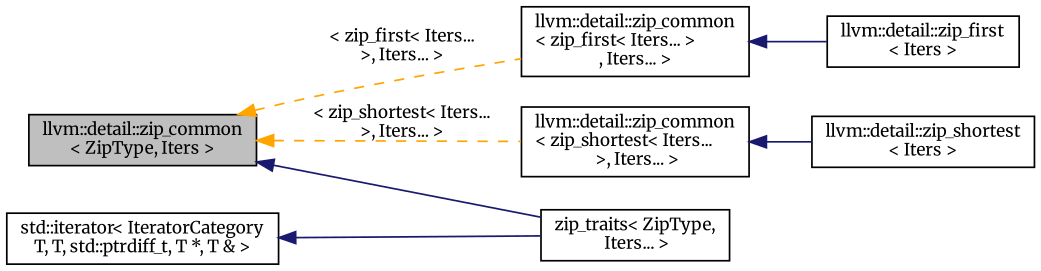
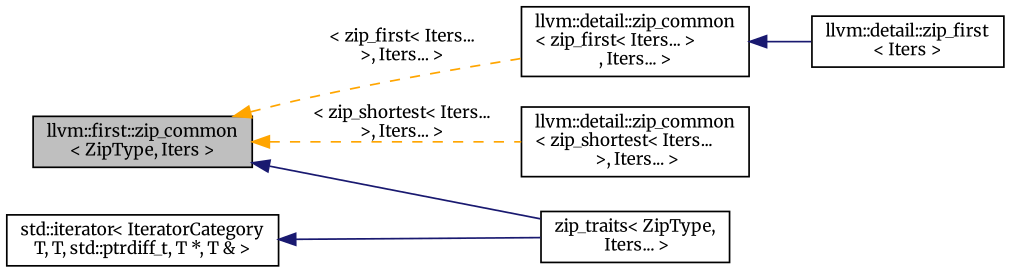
(143, 140) -> (143, 142)
(923, 142) -> none
